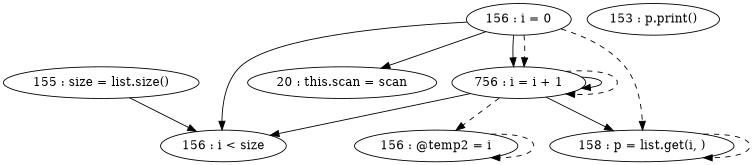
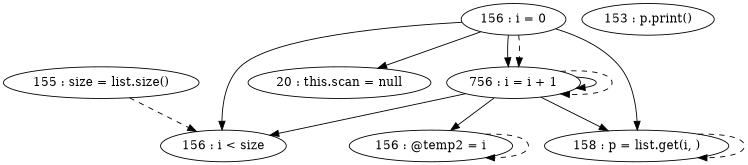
(619, 60) -> (614, 60)
(342, 83) -> (339, 83)
(481, 112) -> (476, 112)
(159, 113) -> (159, 113)
